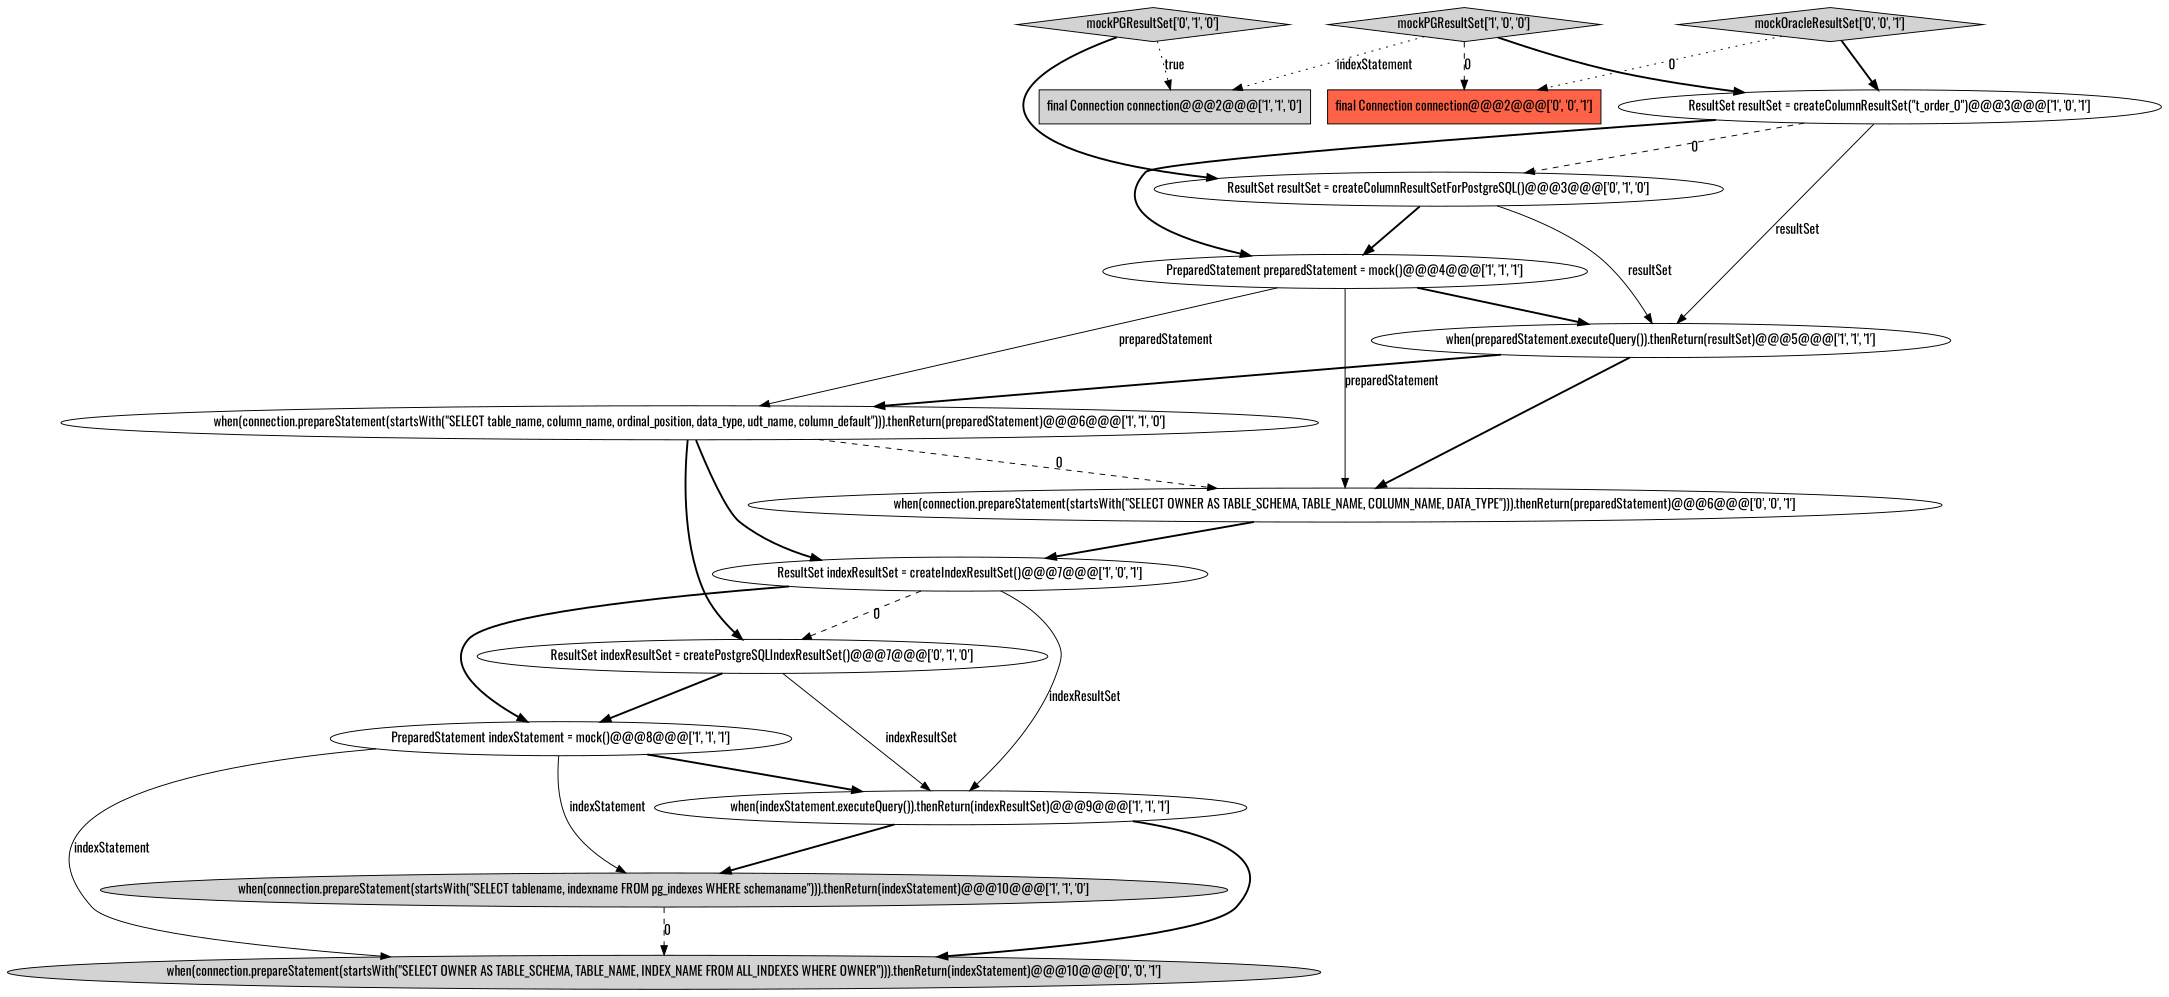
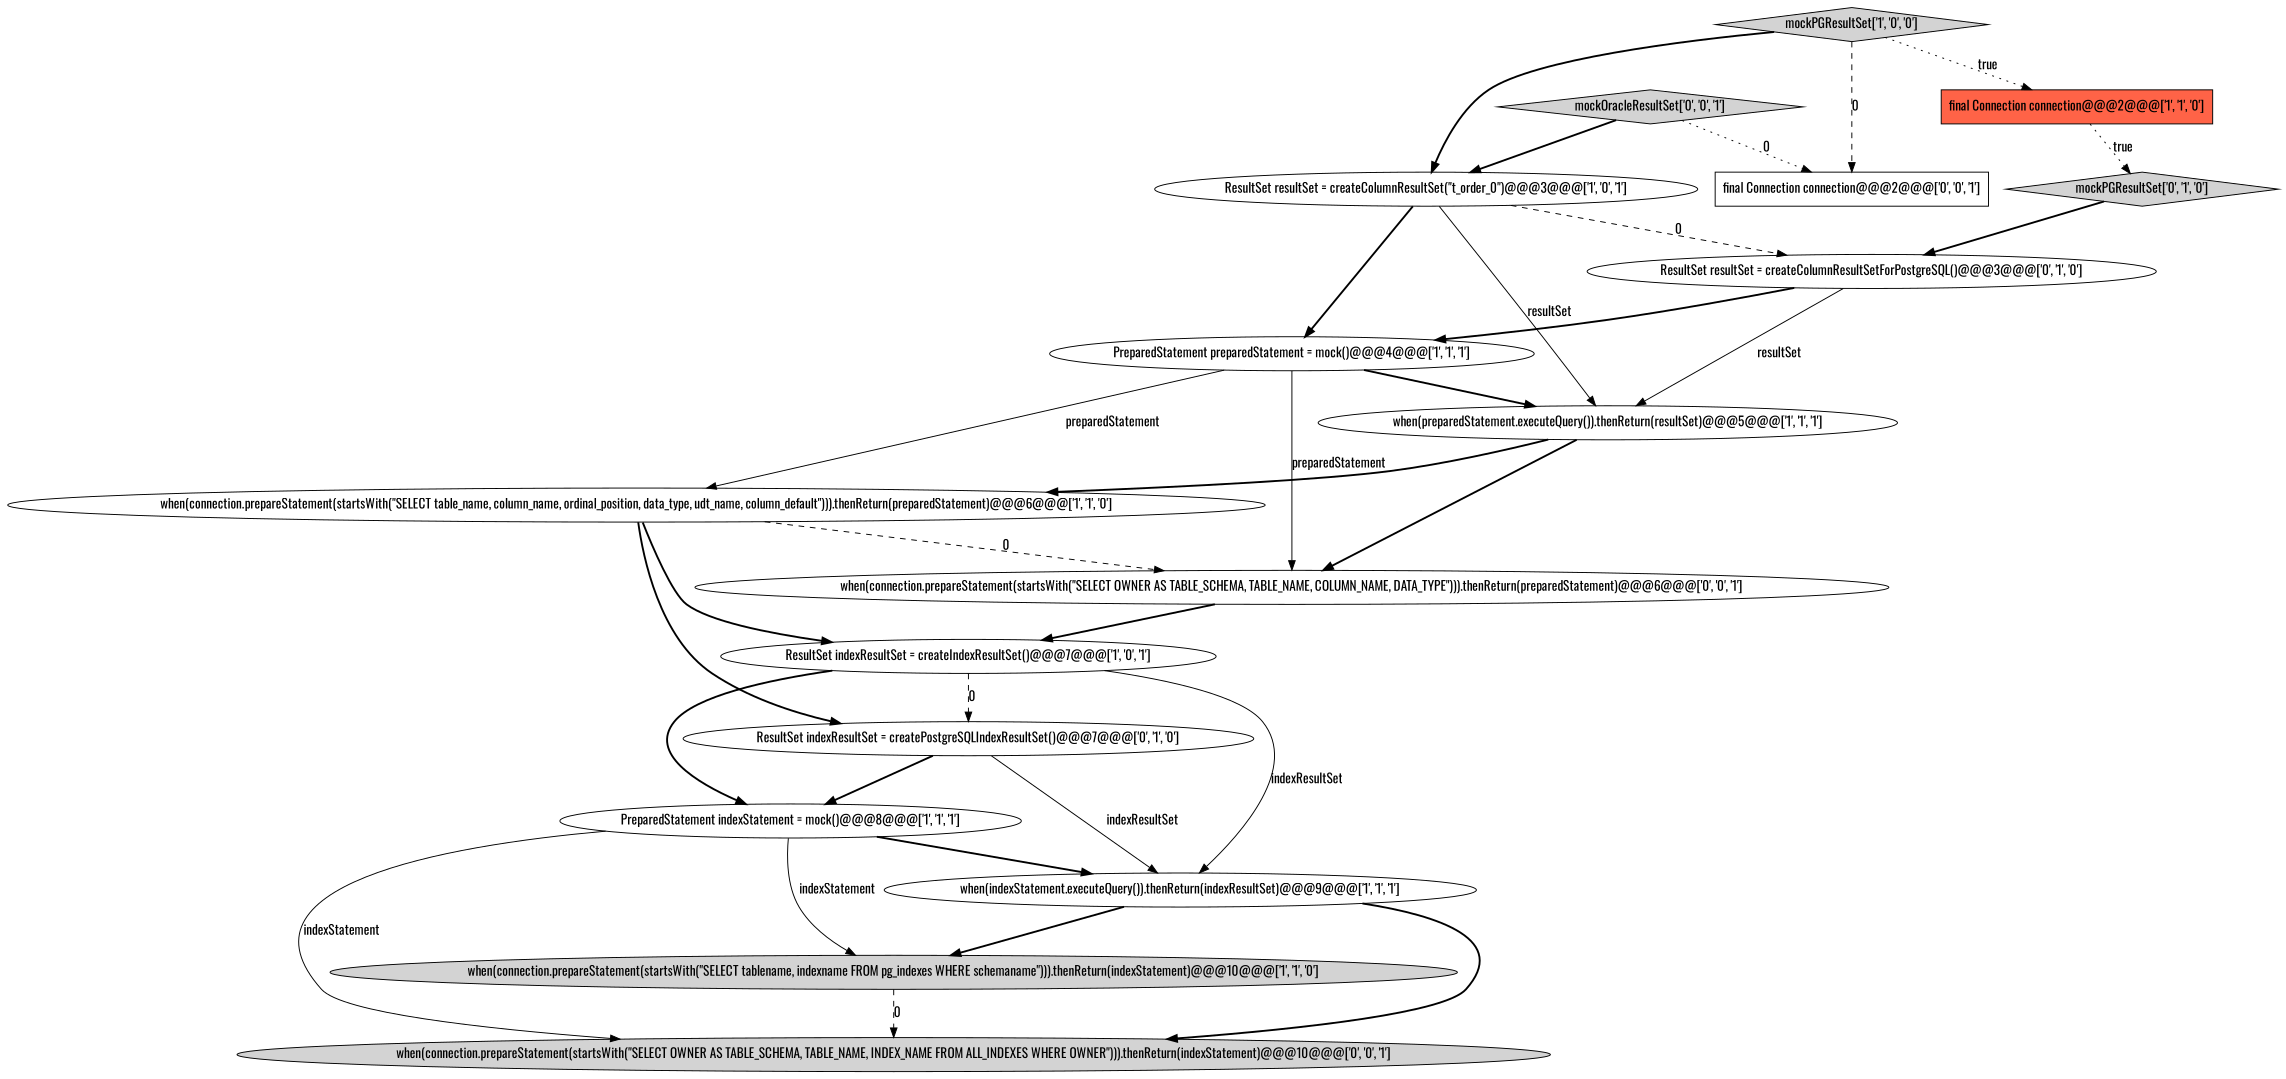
(1163, 61) -> (2107, 145)
(1375, 66) -> (1988, 66)
(1175, 107) -> (2077, 107)
(1464, 107) -> (1852, 189)
